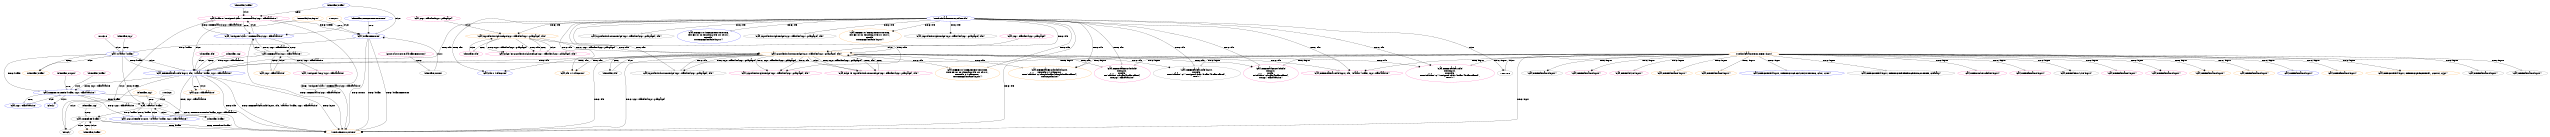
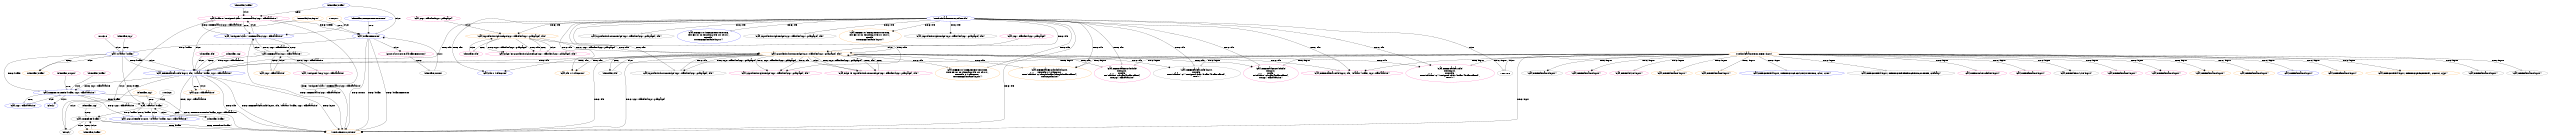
(1243, 24) -> (1243, 24)
none -> (386, 45)
